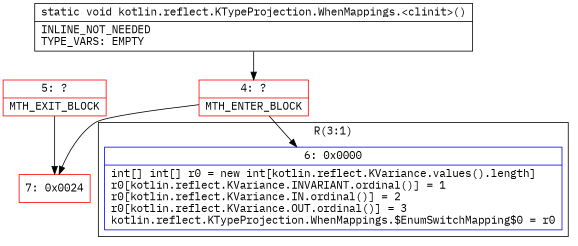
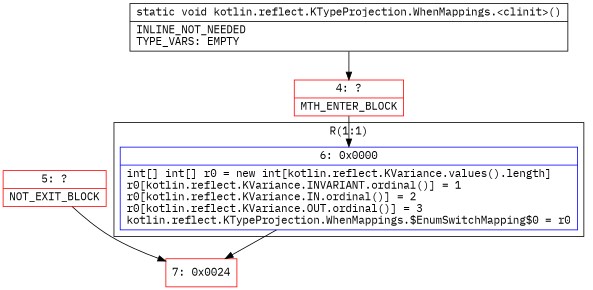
(55, 107) -> (55, 197)
(119, 116) -> (254, 242)
(333, 132) -> (349, 132)
